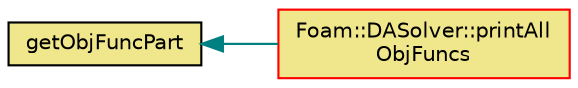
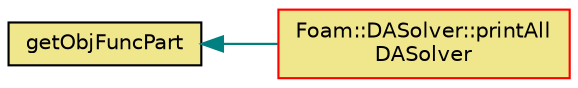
(424, 44) -> (424, 44)
